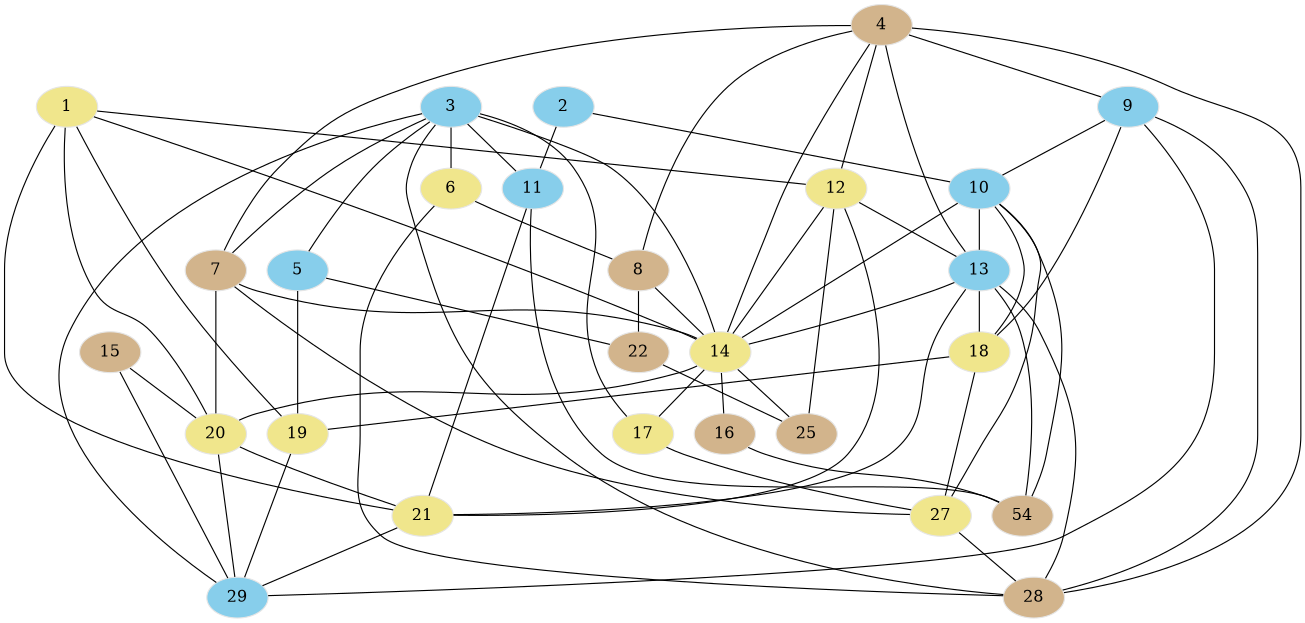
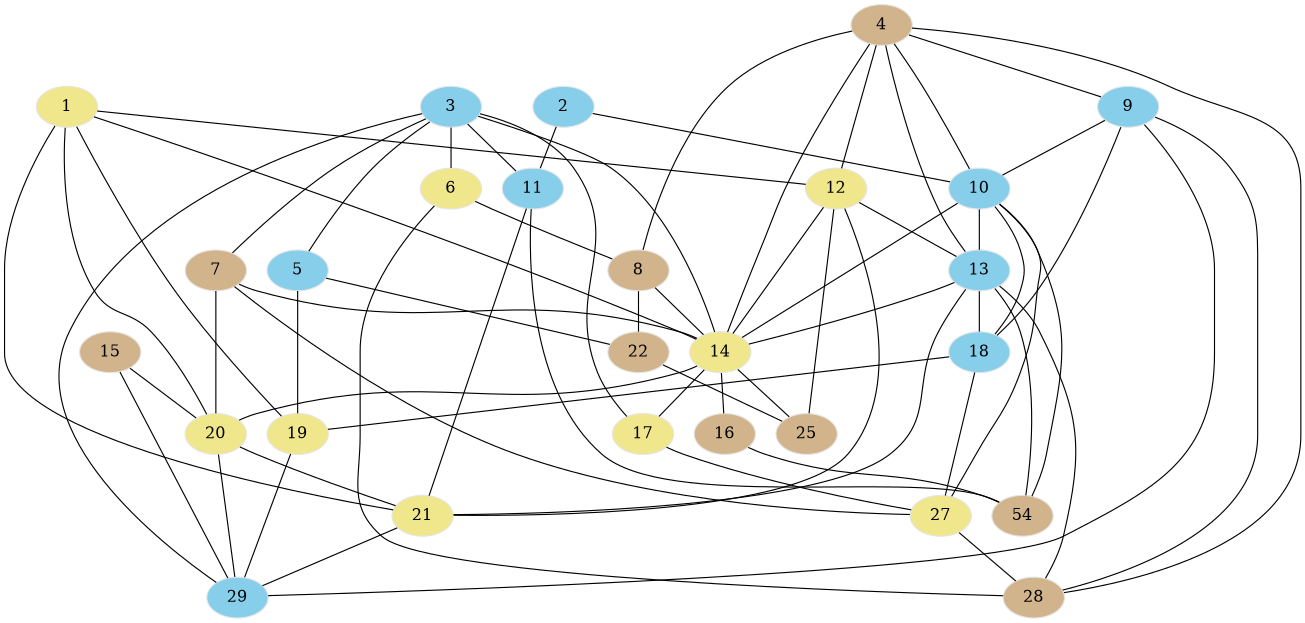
(502, 61) -> (934, 105)
(979, 352) -> (979, 352)
(578, 464) -> none
